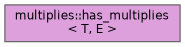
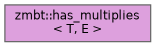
(92, 23) -> (78, 23)
